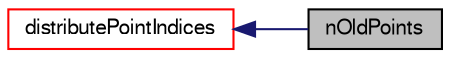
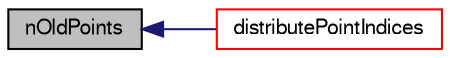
(282, 29) -> (190, 29)
